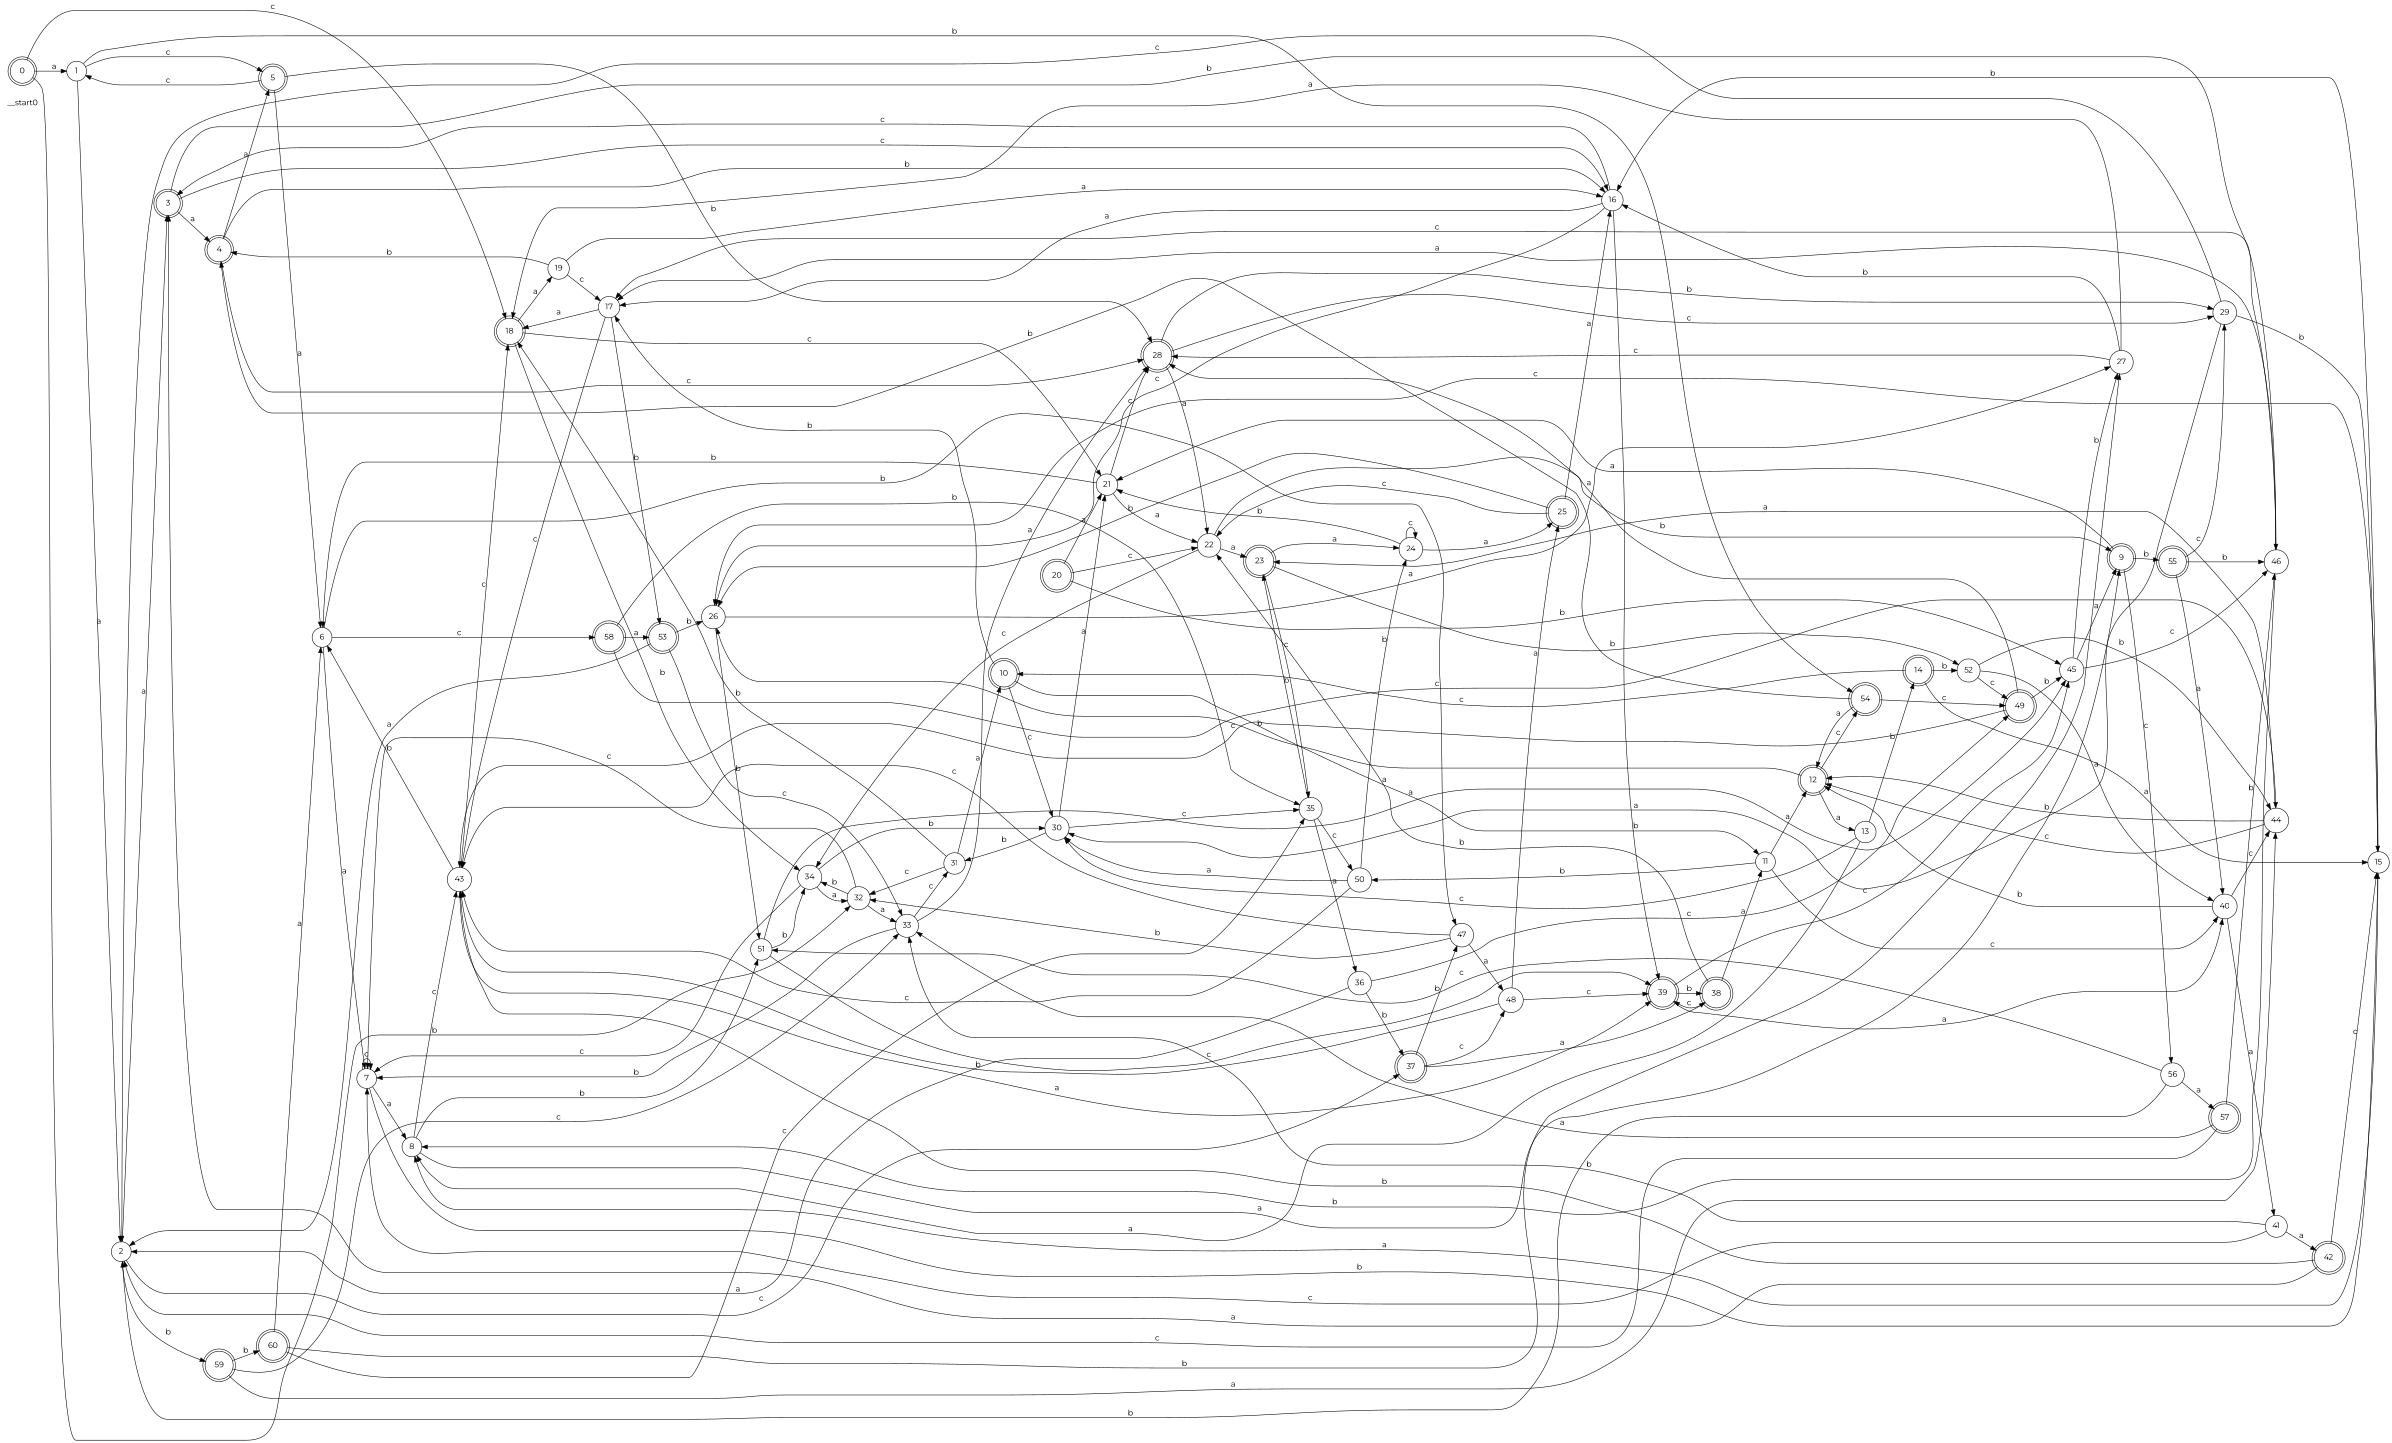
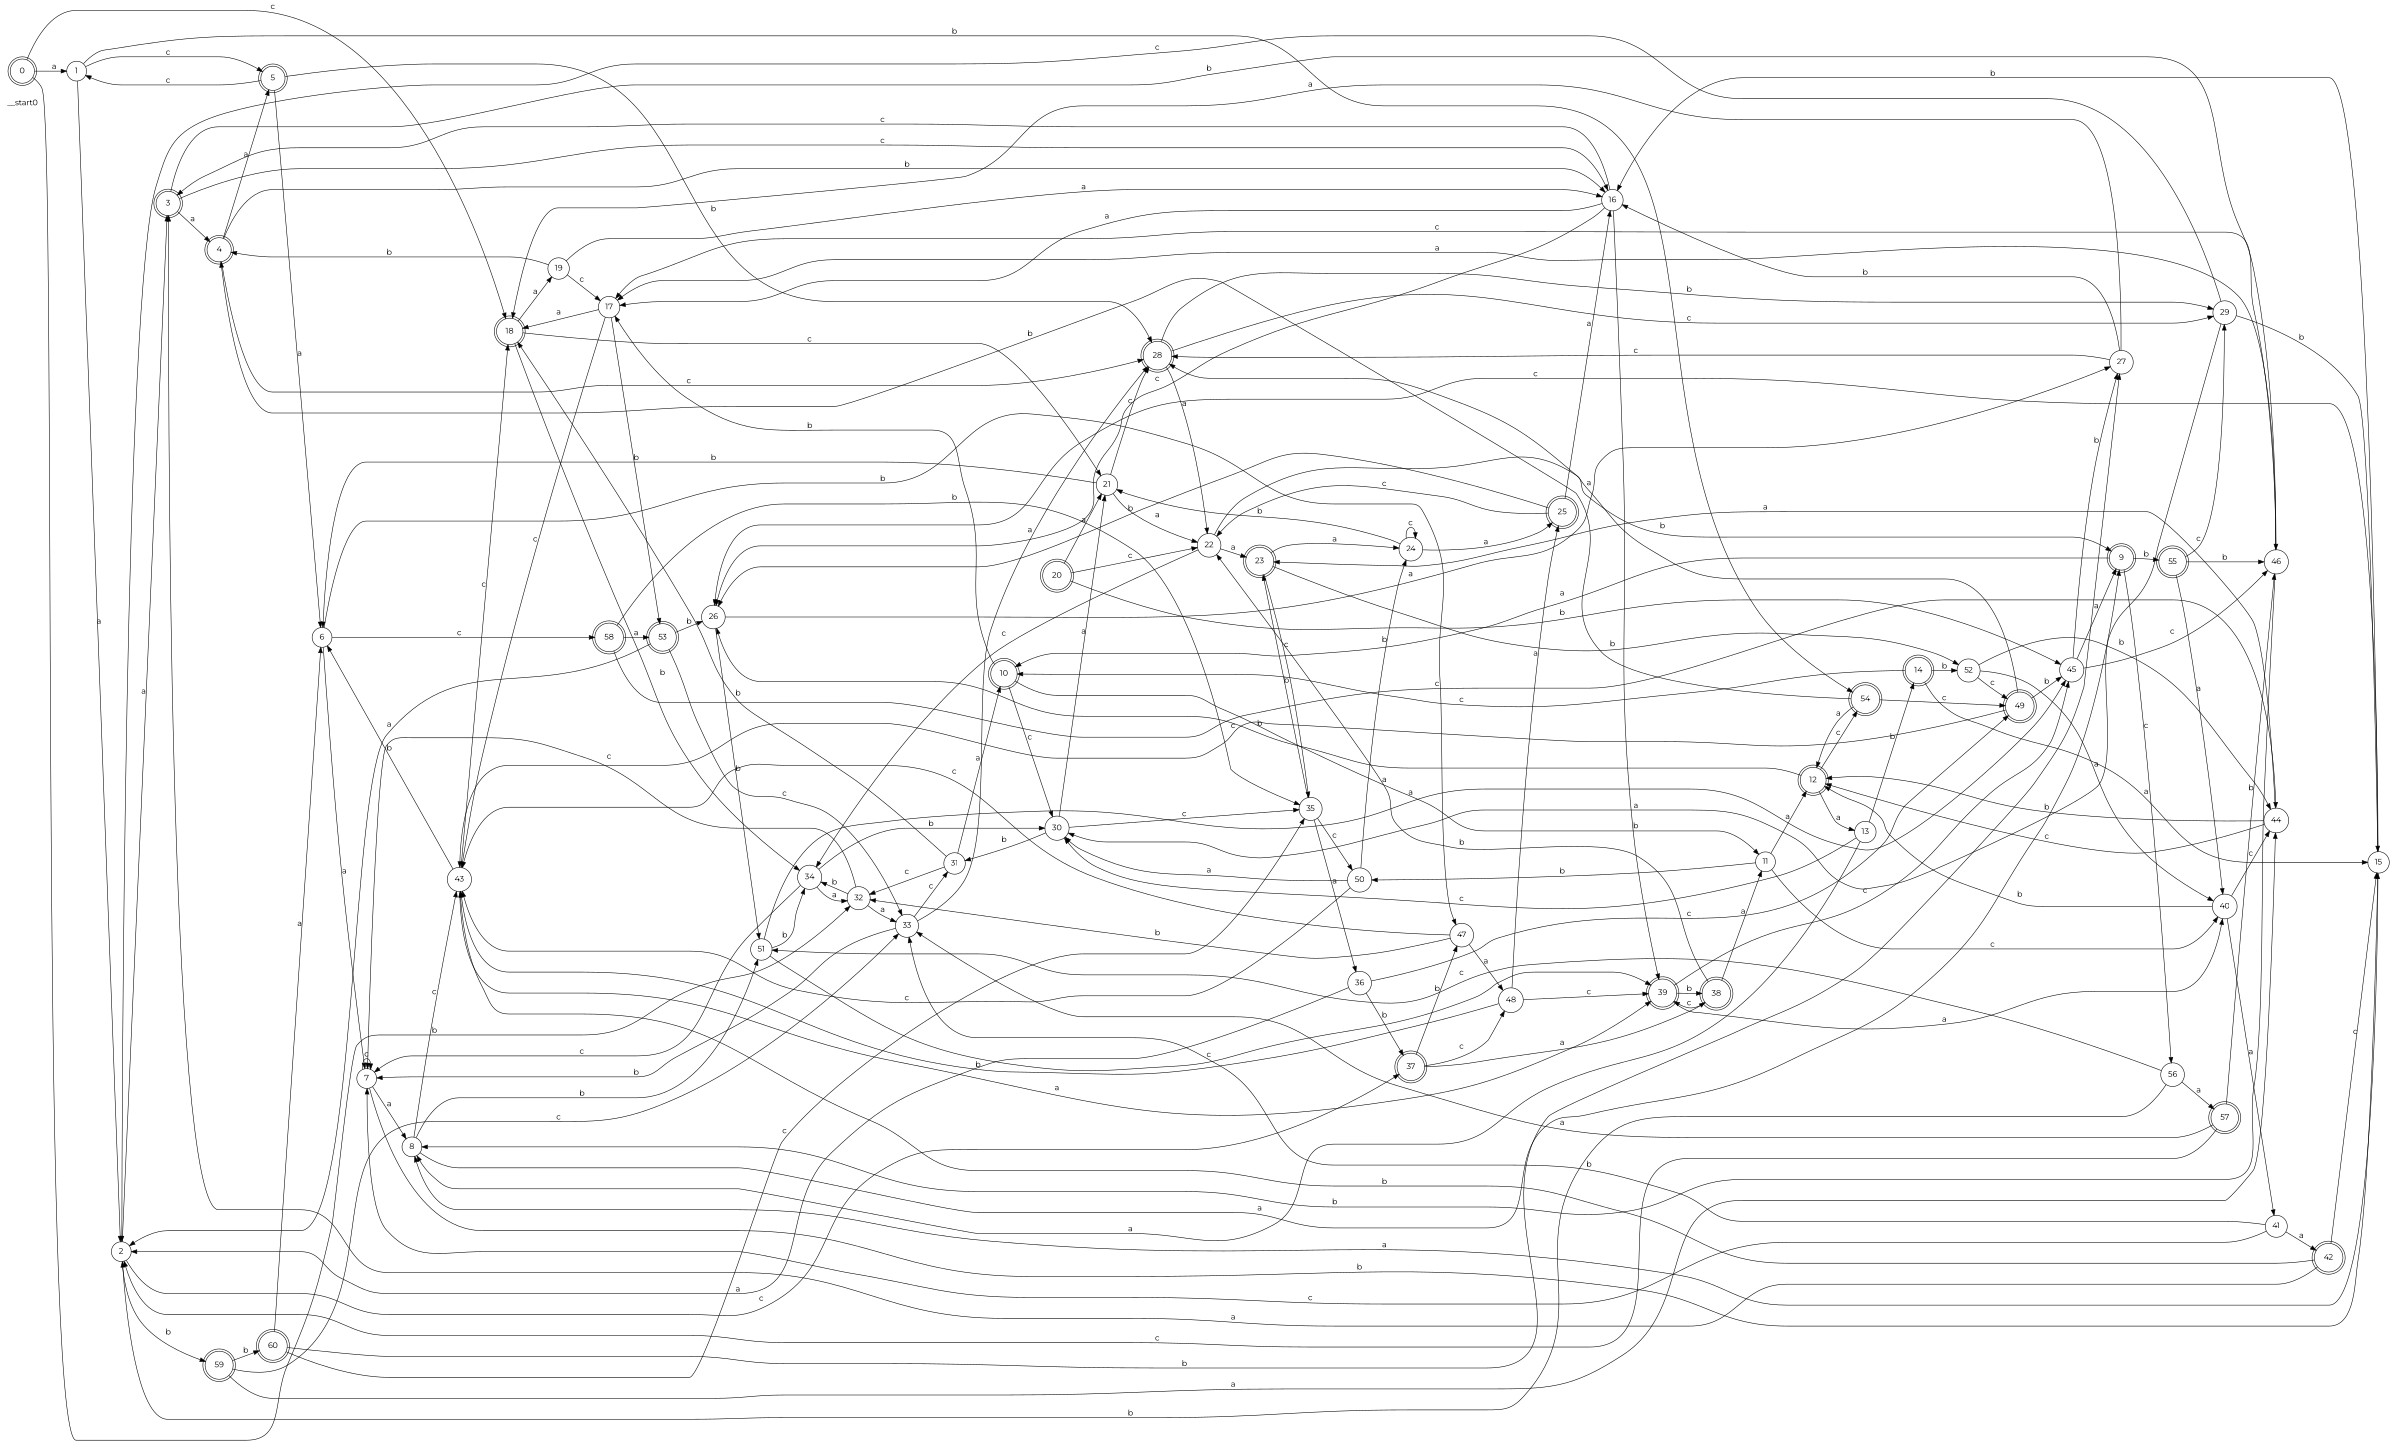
(1612, 471) -> (1564, 602)
